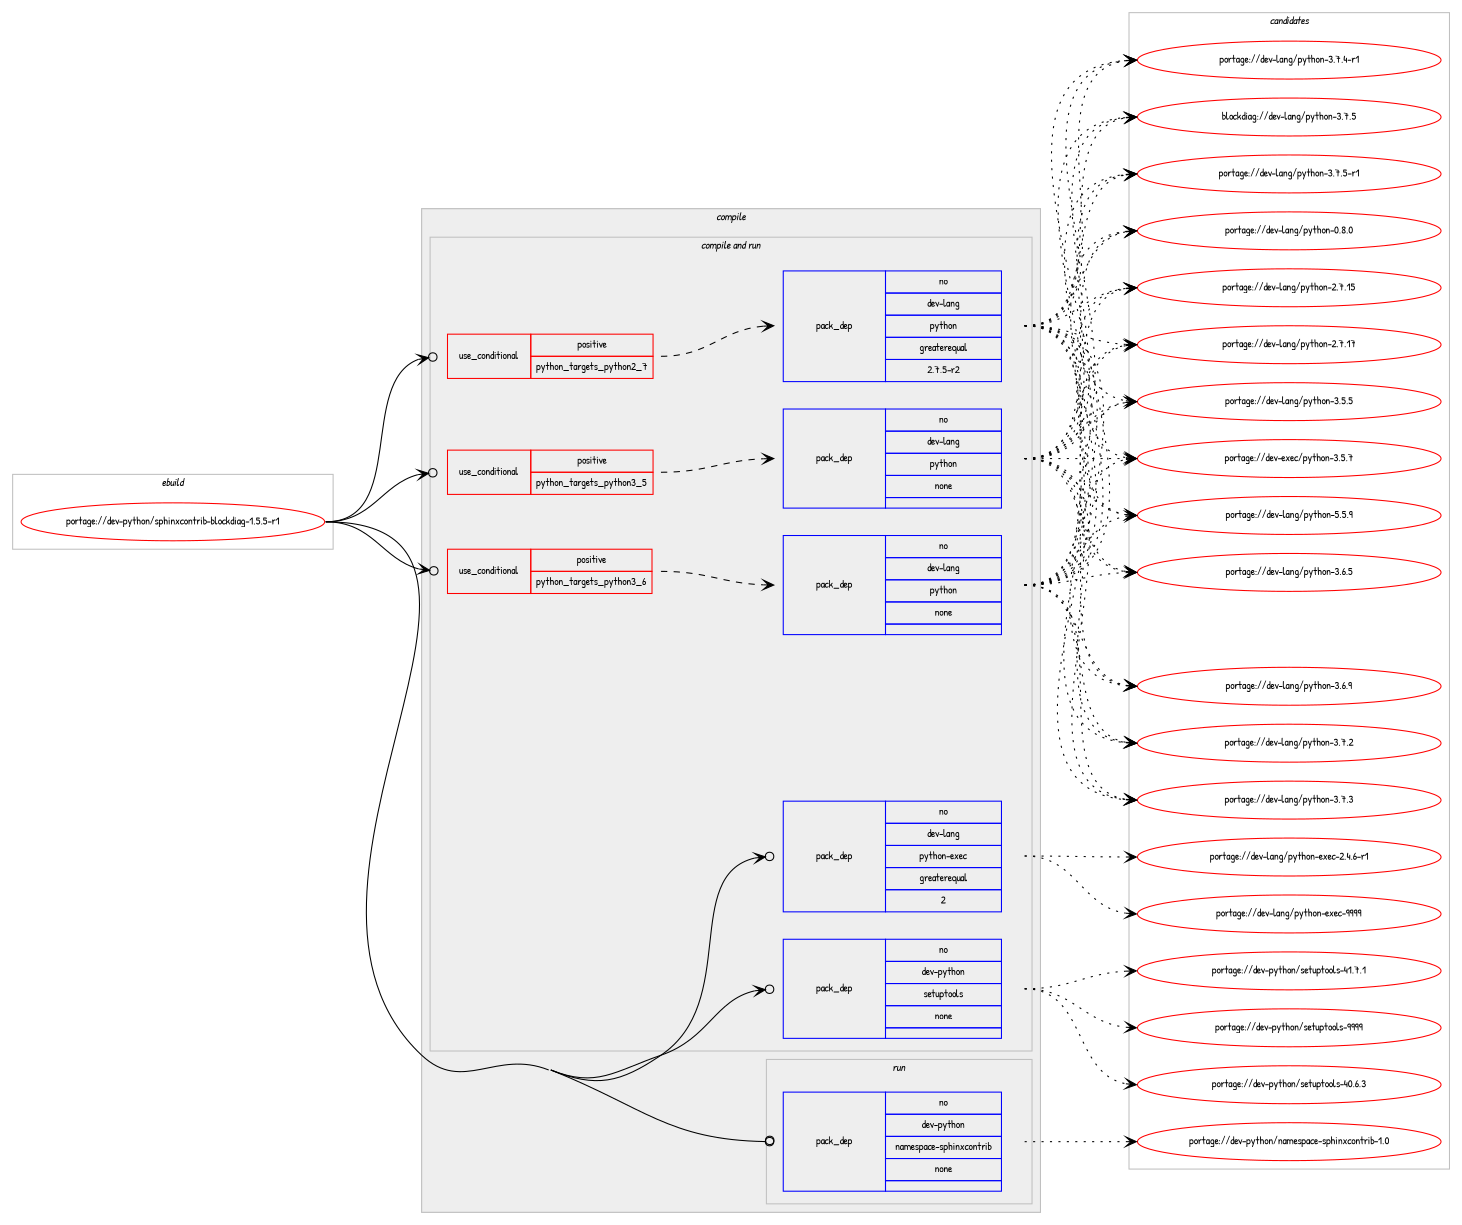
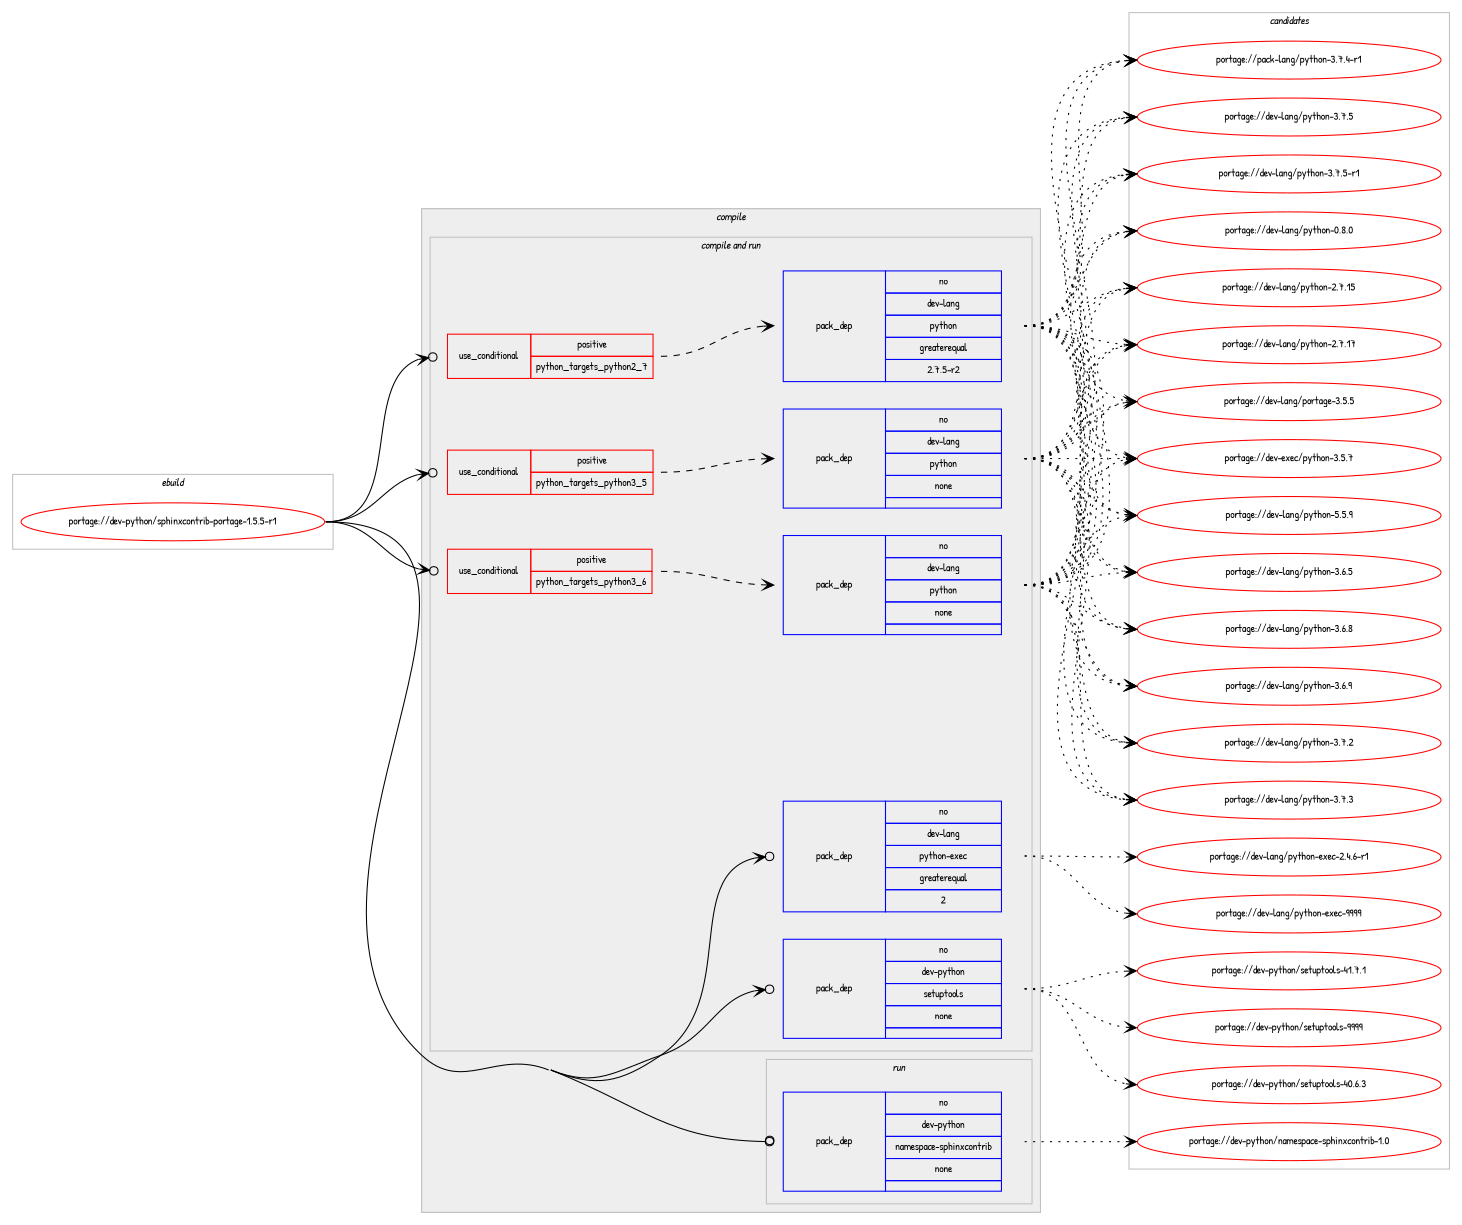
(1289, 60) -> (1289, 60)
(1289, 117) -> (1289, 117)
(1289, 402) -> (1289, 402)
(173, 522) -> (173, 522)
none -> (1289, 629)
